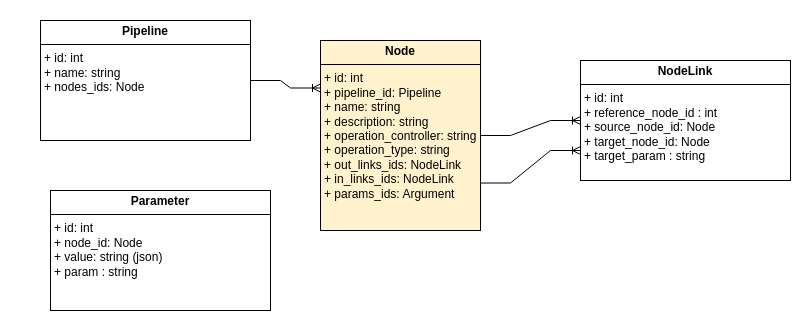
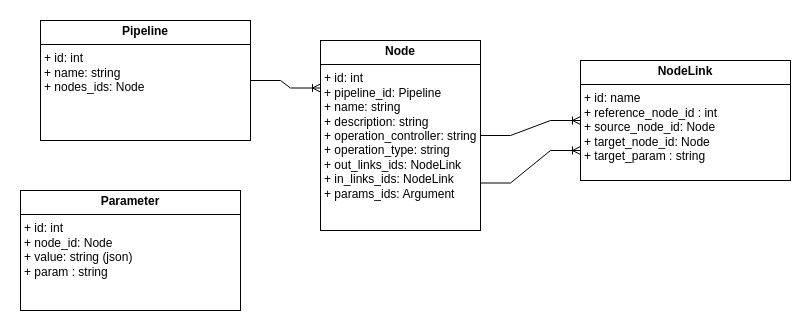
(655, 104) -> (655, 104)
(401, 136) -> (401, 136)
(161, 251) -> (131, 251)
